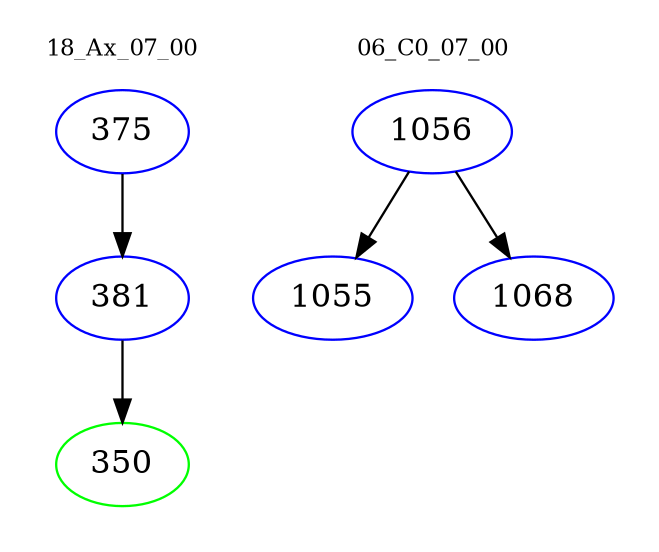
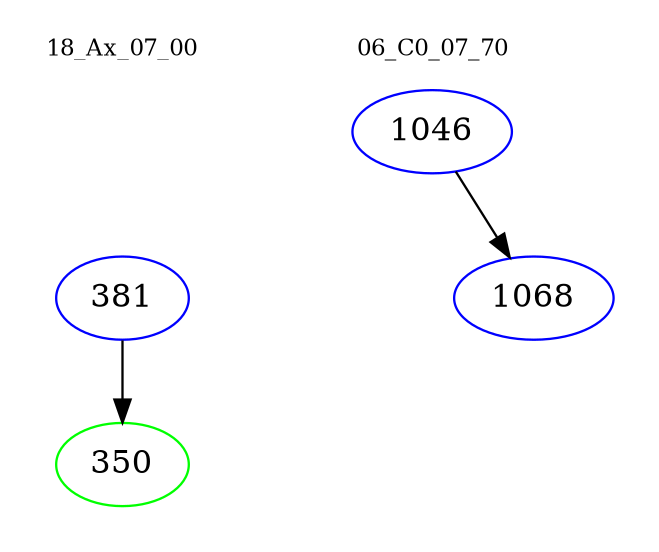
(433, 50) -> (433, 50)
(122, 132) -> none
(432, 132) -> (432, 132)
(333, 298) -> none
